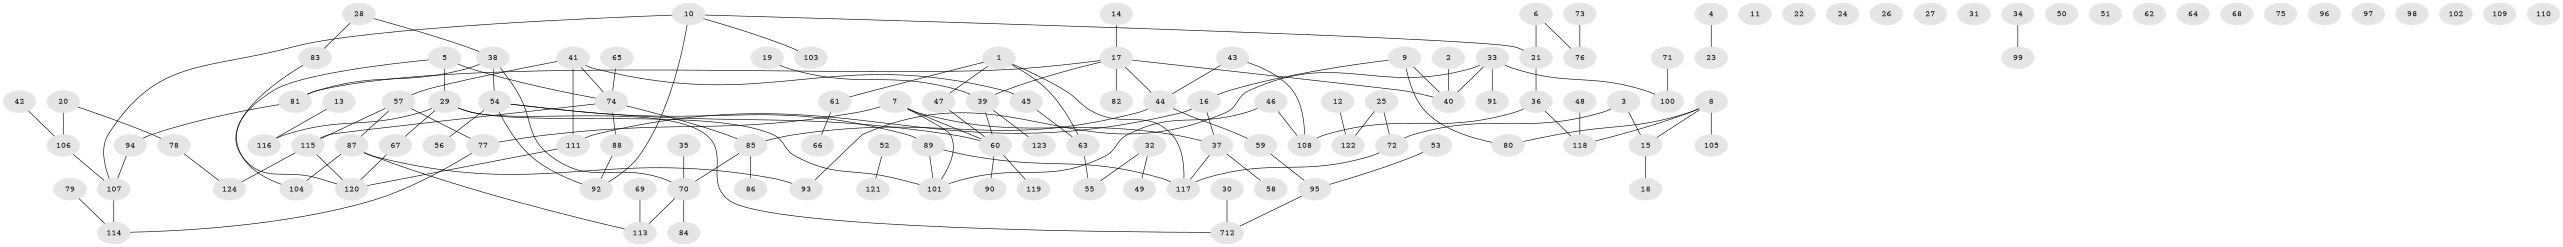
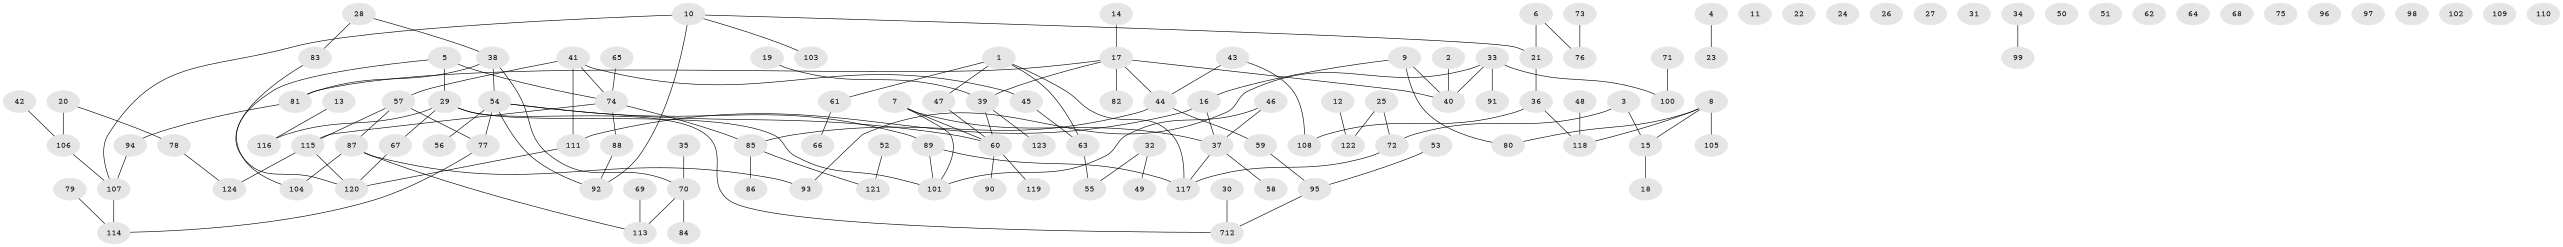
(1288, 123) -> (1244, 123)
(671, 127) -> (489, 124)
(722, 165) -> (811, 169)
